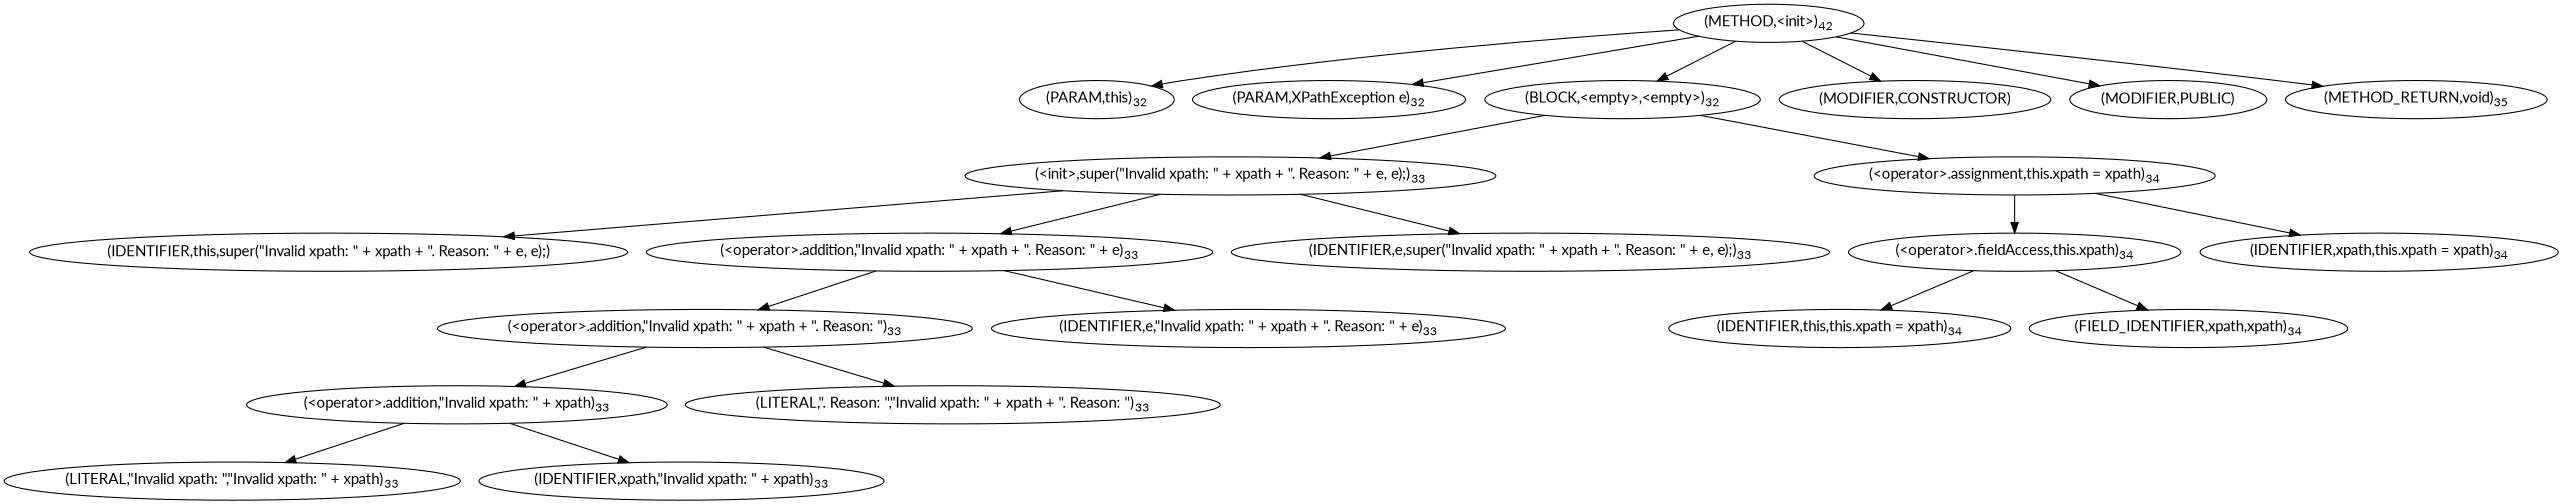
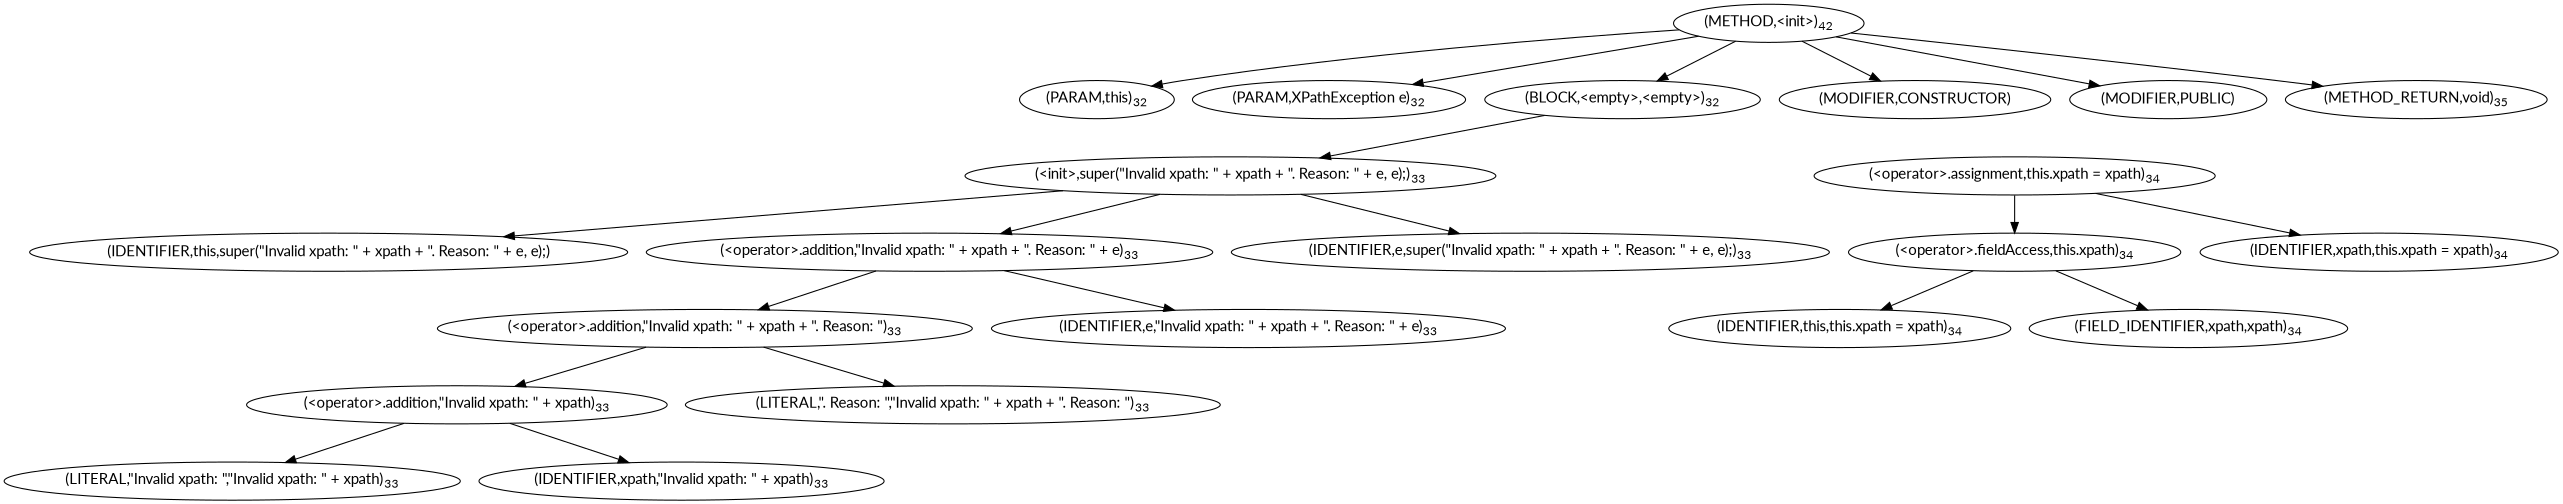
(1810, 136) -> none
